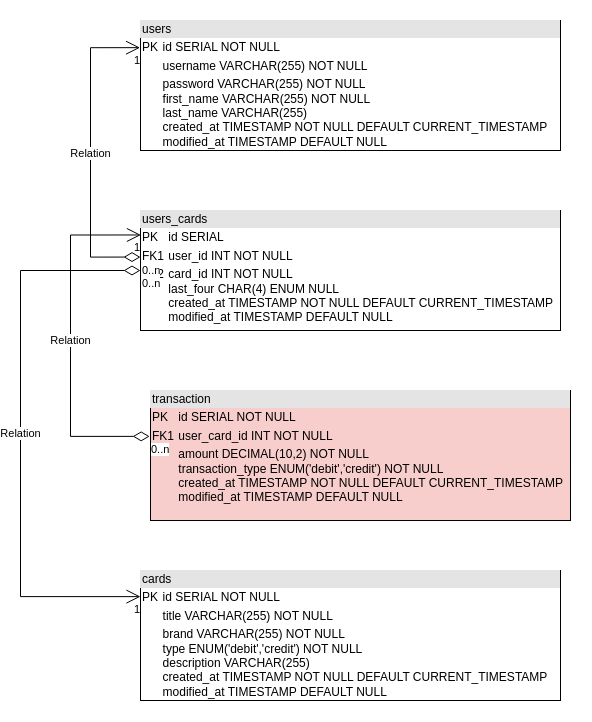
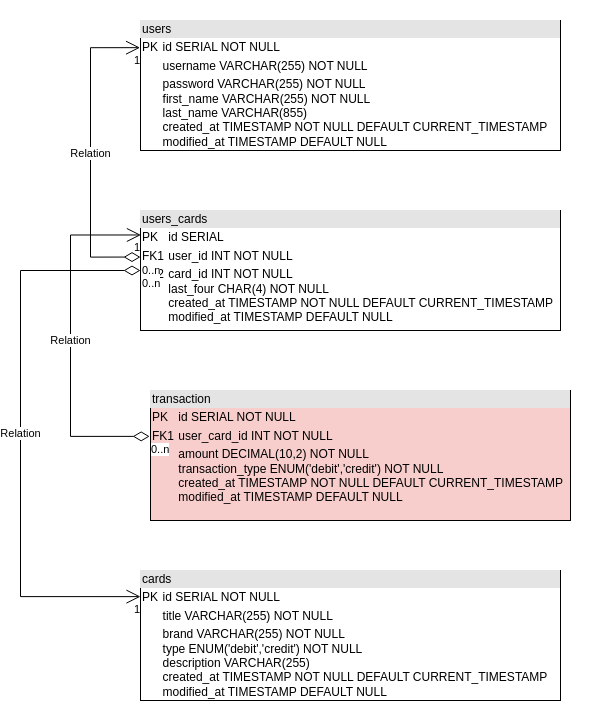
(317, 78) -> (317, 78)
(317, 268) -> (317, 268)
